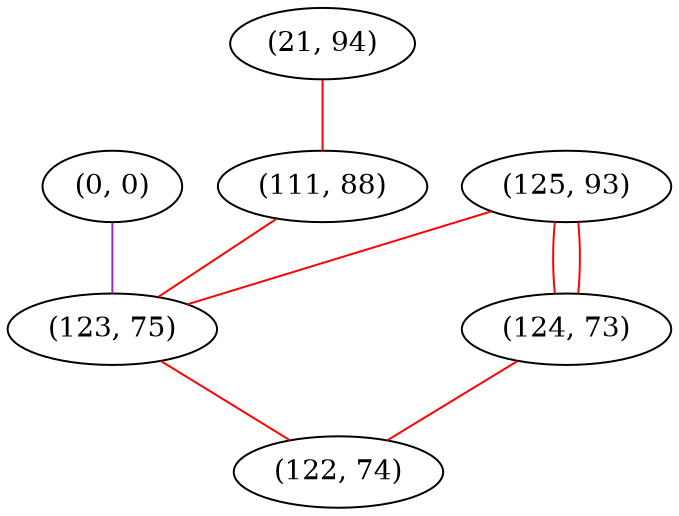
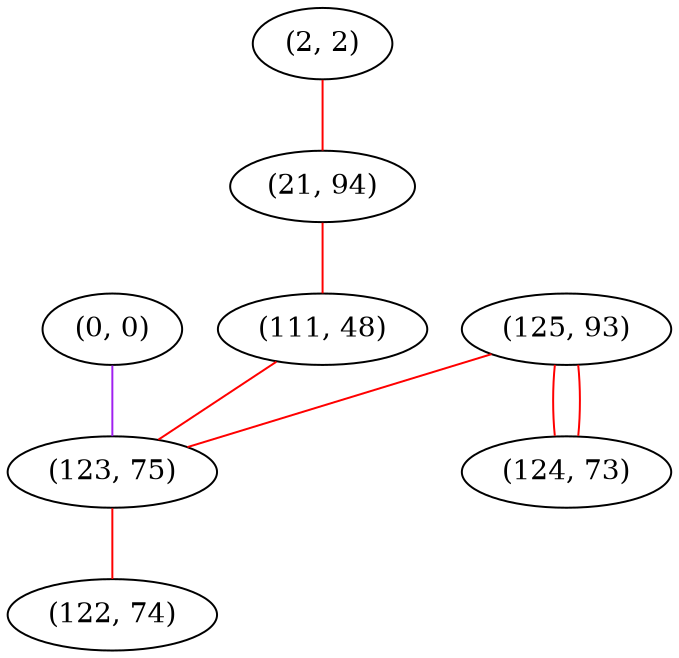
none -> (323, 44)
(323, 186) -> (323, 329)
(452, 401) -> none
